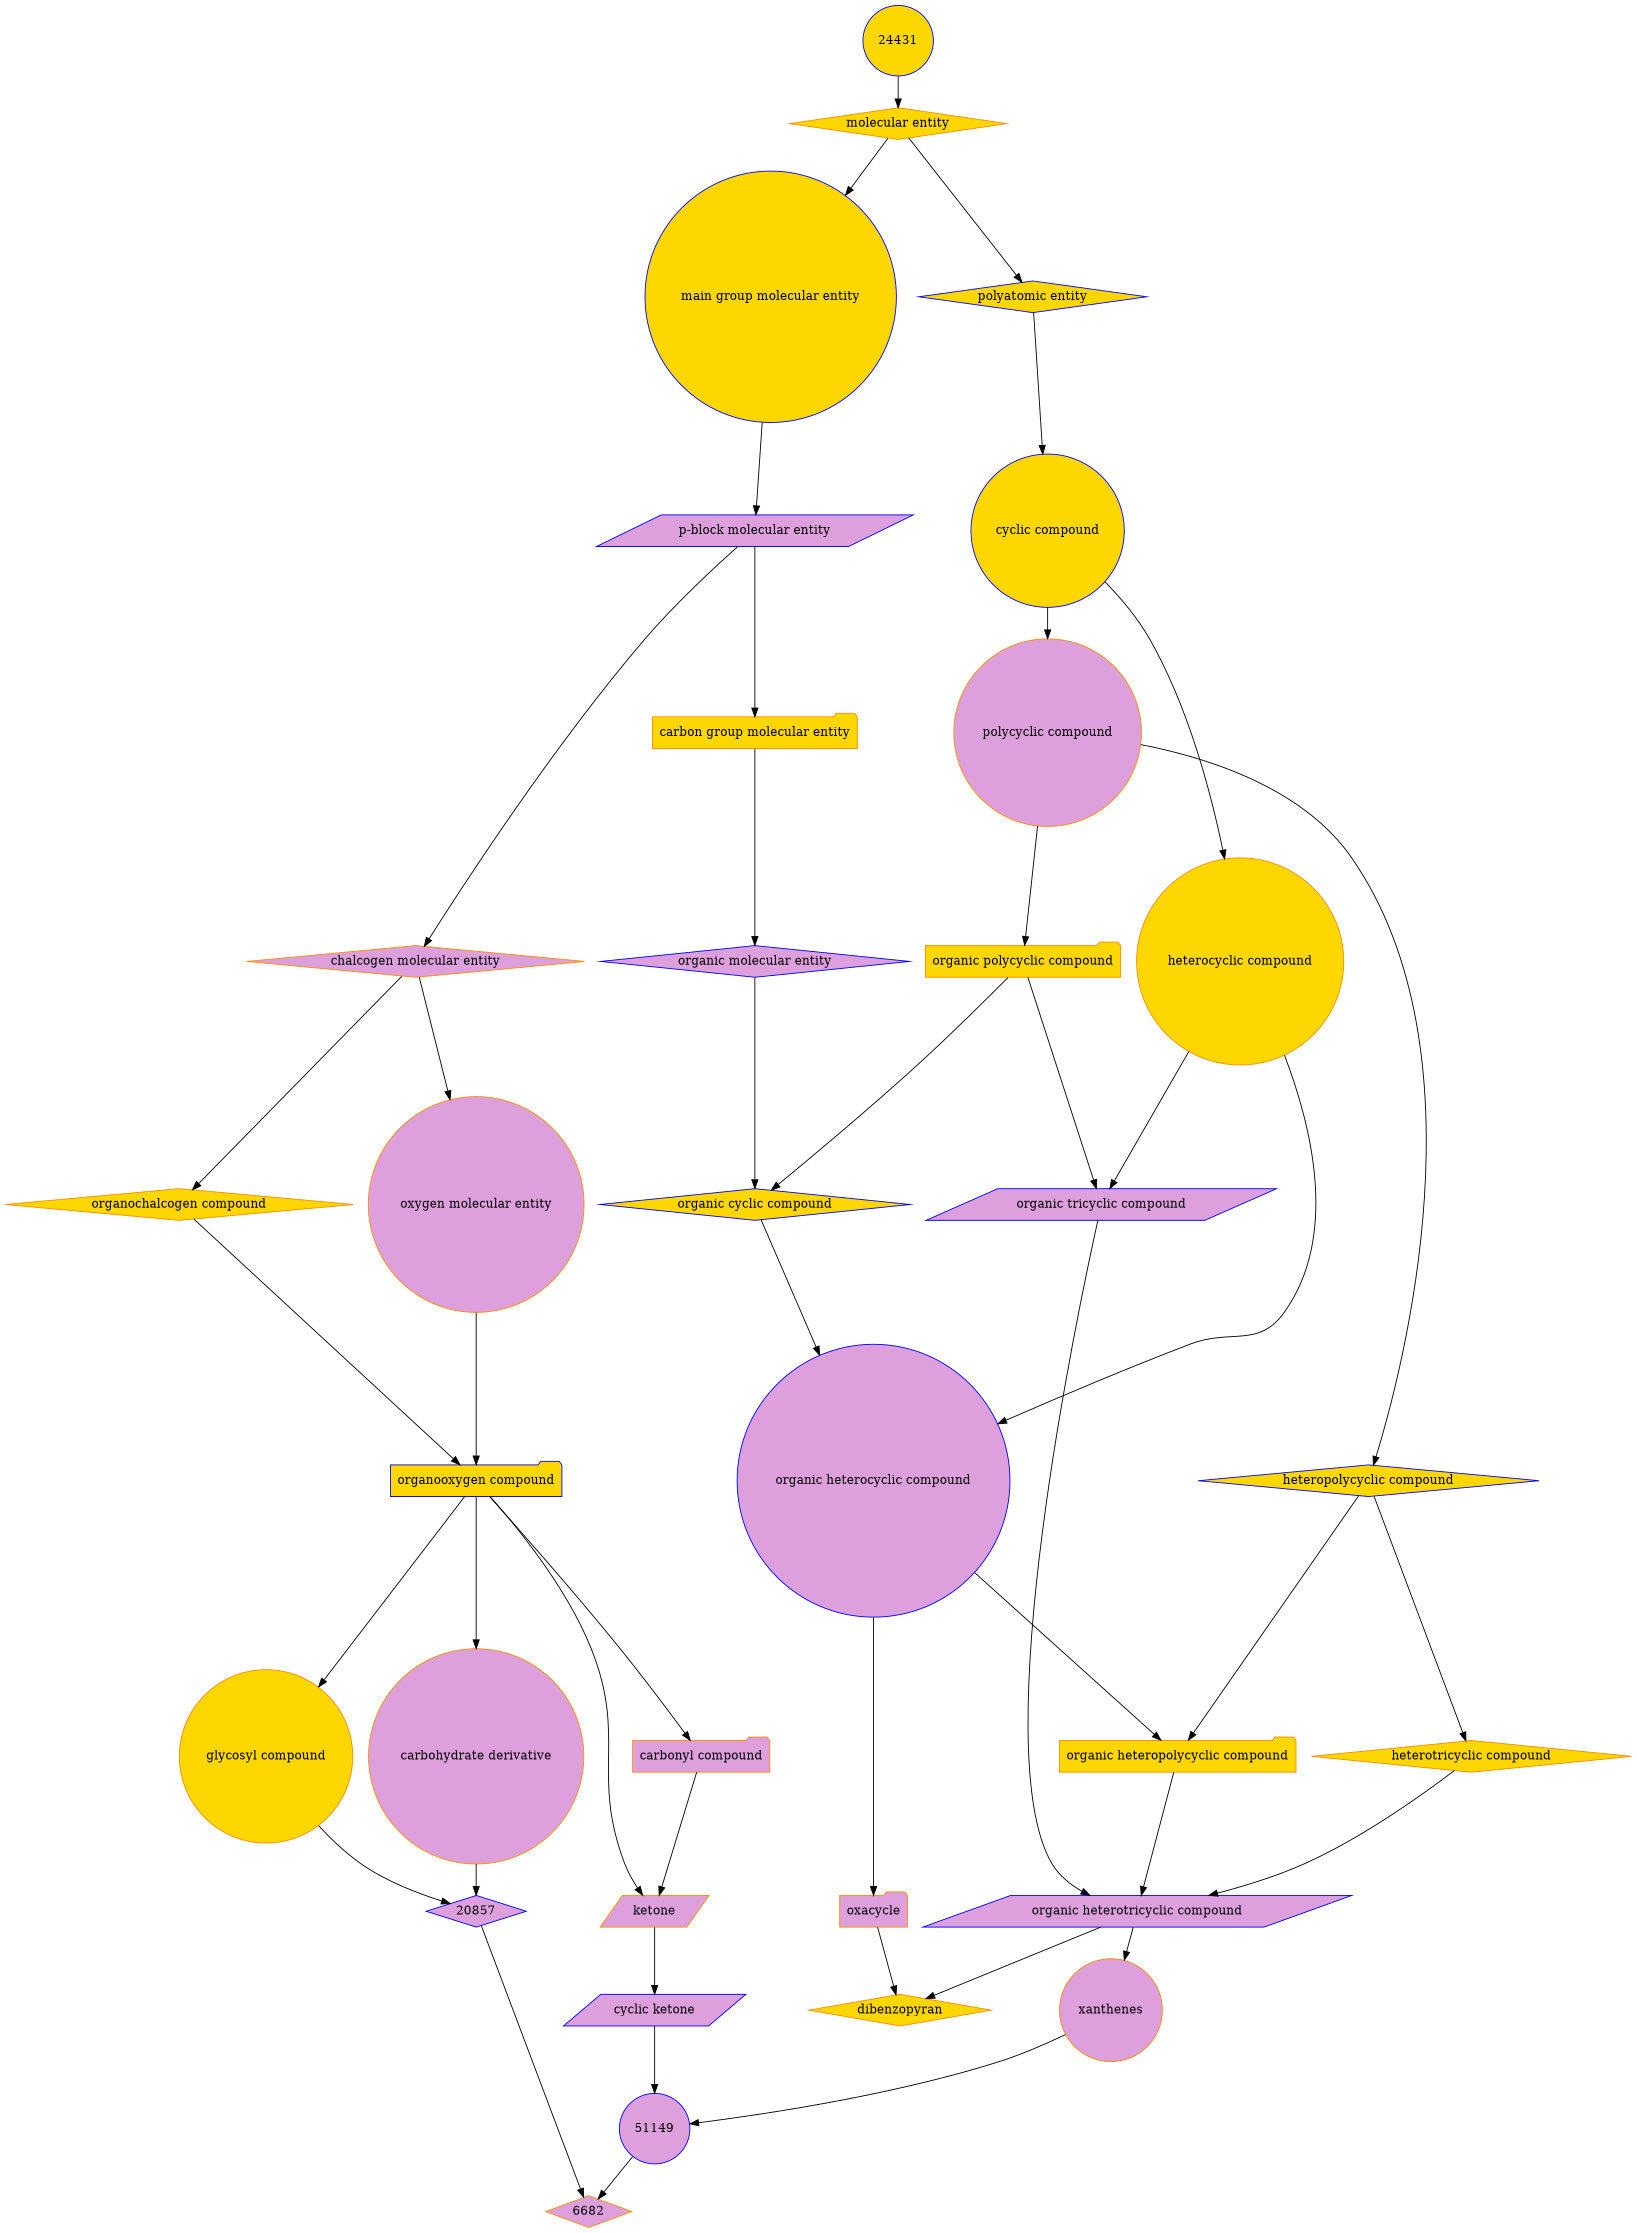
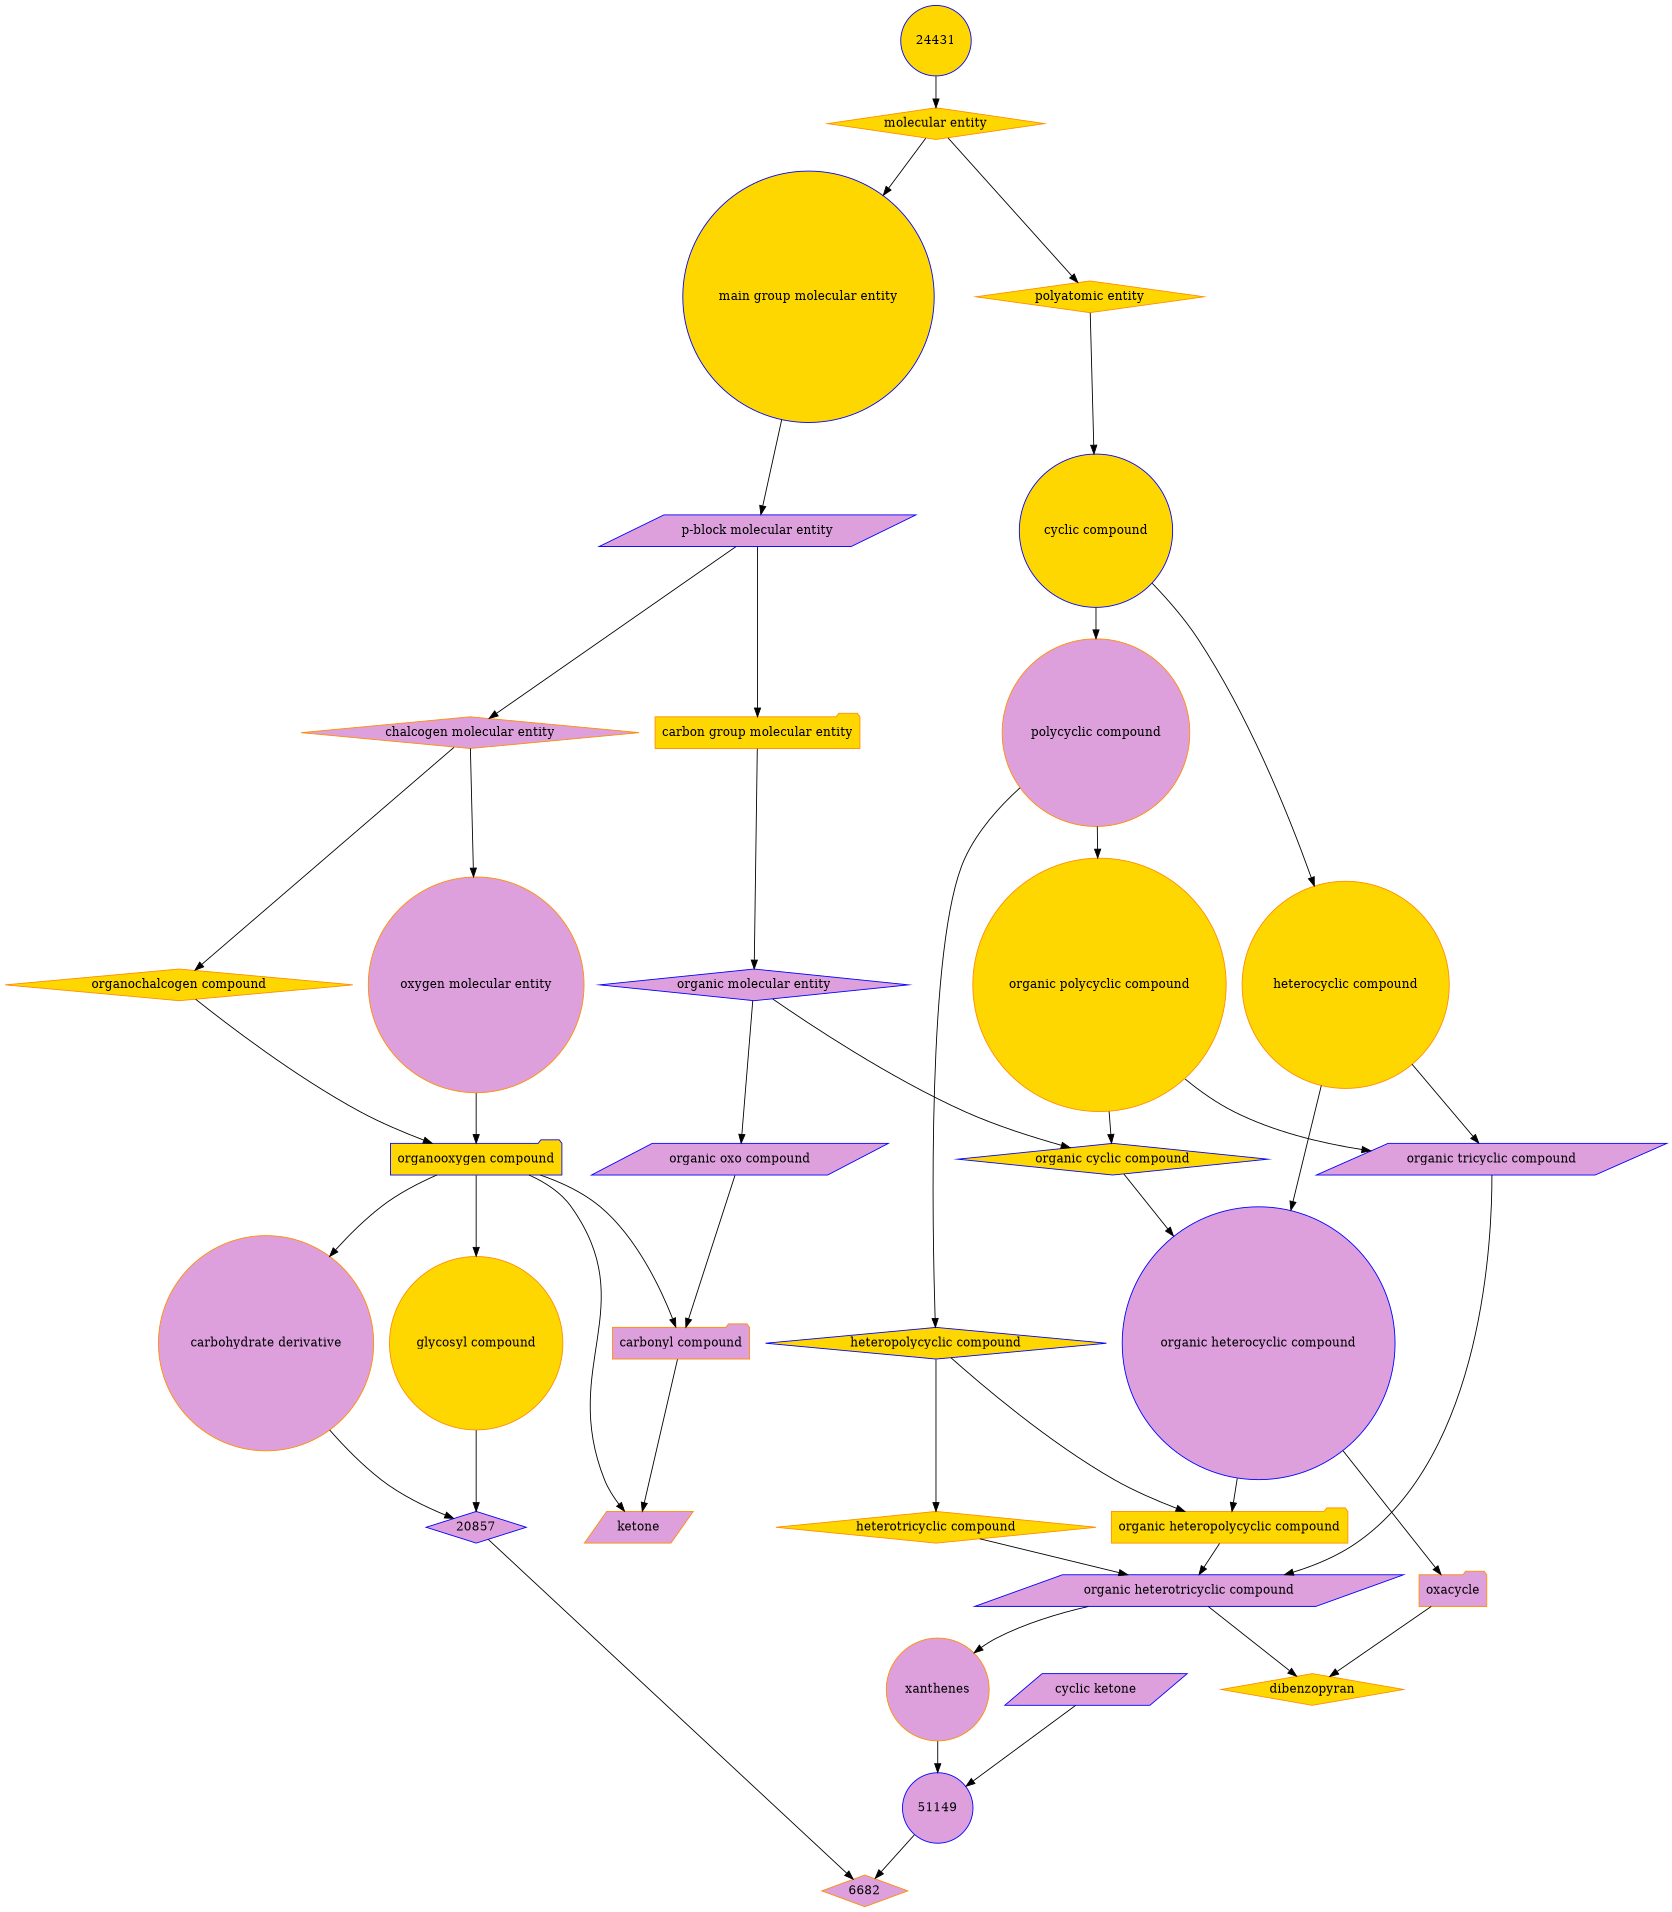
(1033, 297) -> (1090, 297)
(1023, 961) -> (1099, 985)
none -> (740, 1159)
(655, 1956) -> none
